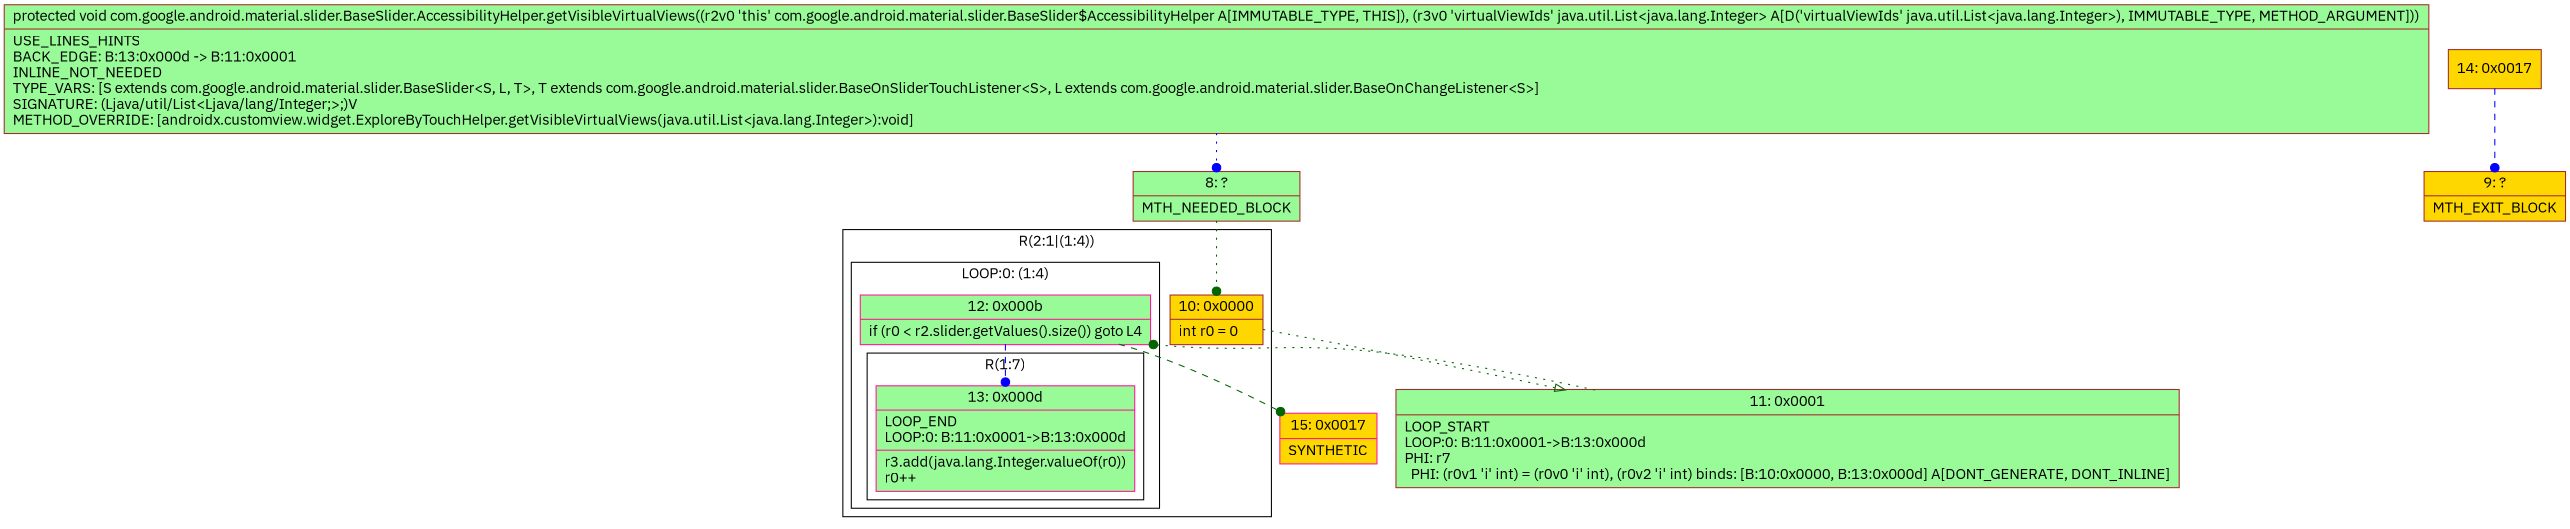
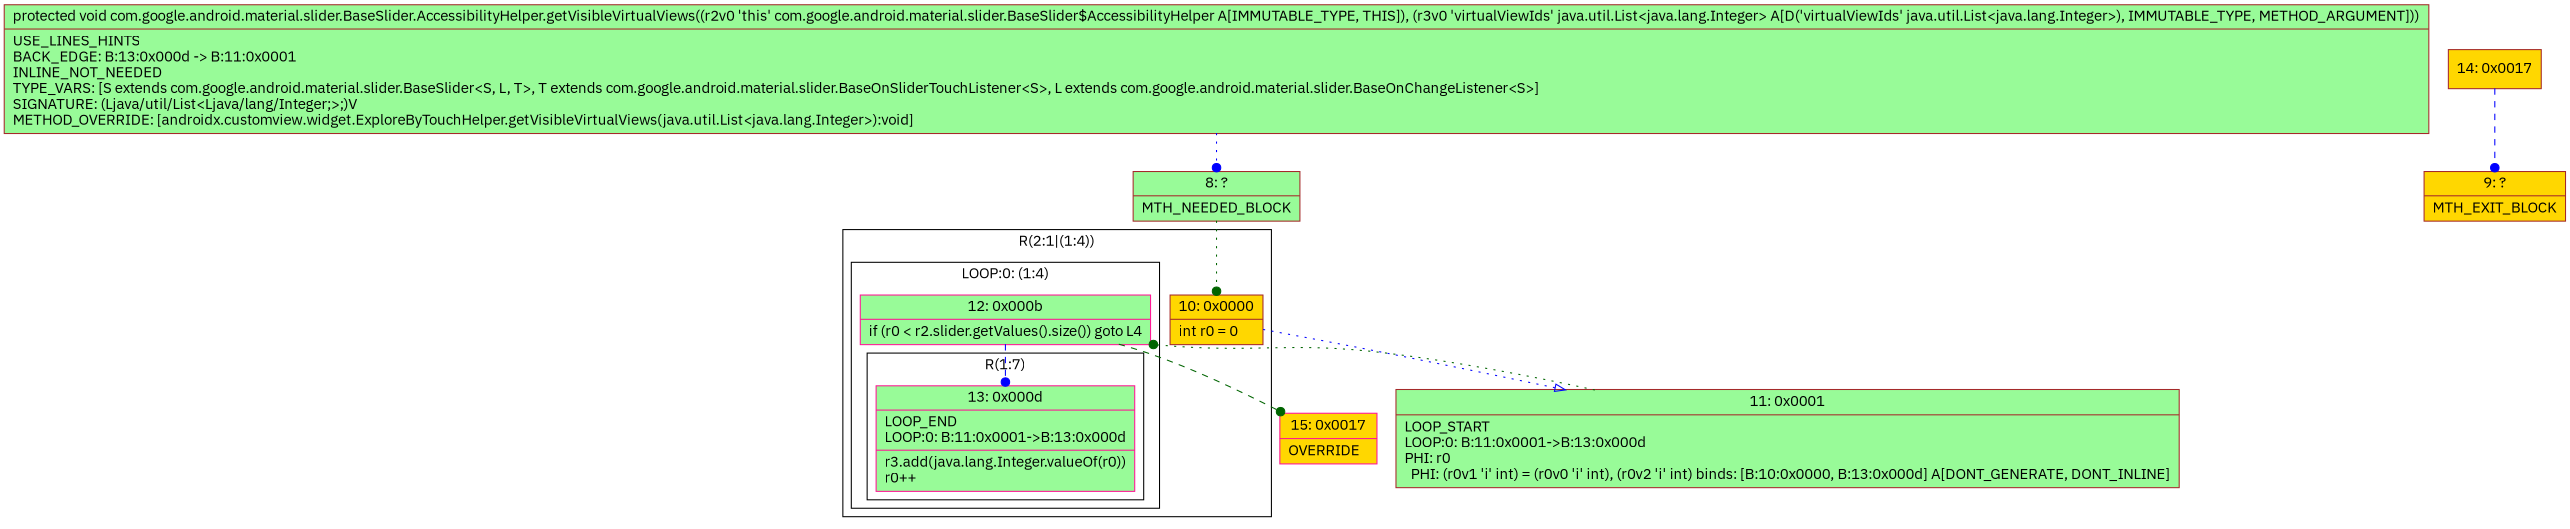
(1409, 358) -> (1409, 358)
(1328, 451) -> (1324, 451)
(1429, 459) -> (1429, 459)
